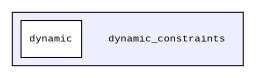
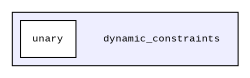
(51, 39) -> (48, 39)
